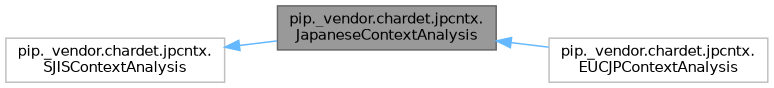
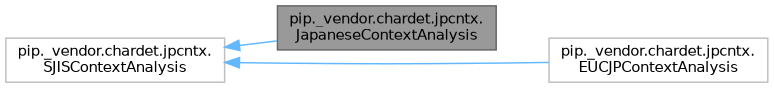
(530, 45) -> (394, 64)
